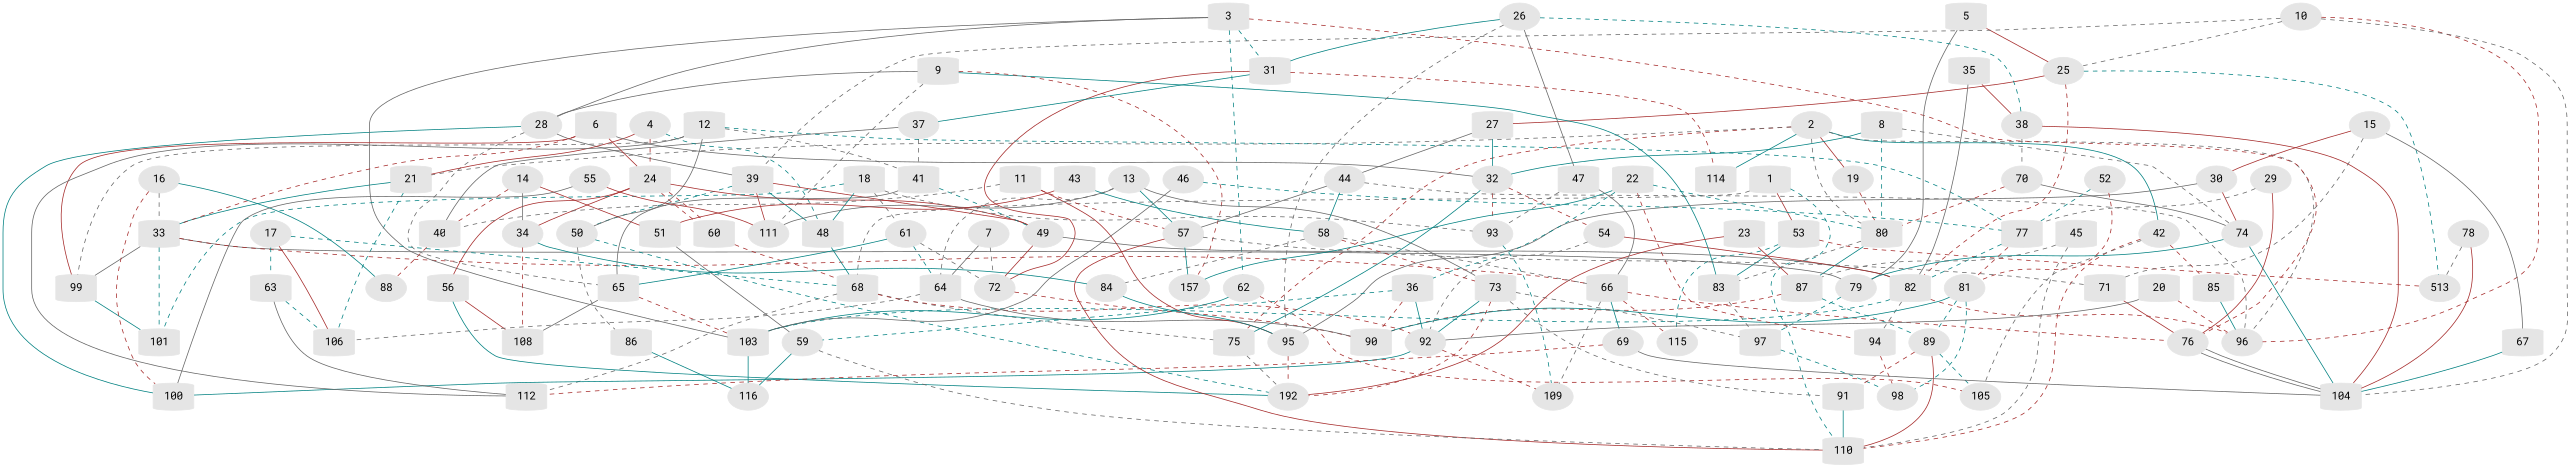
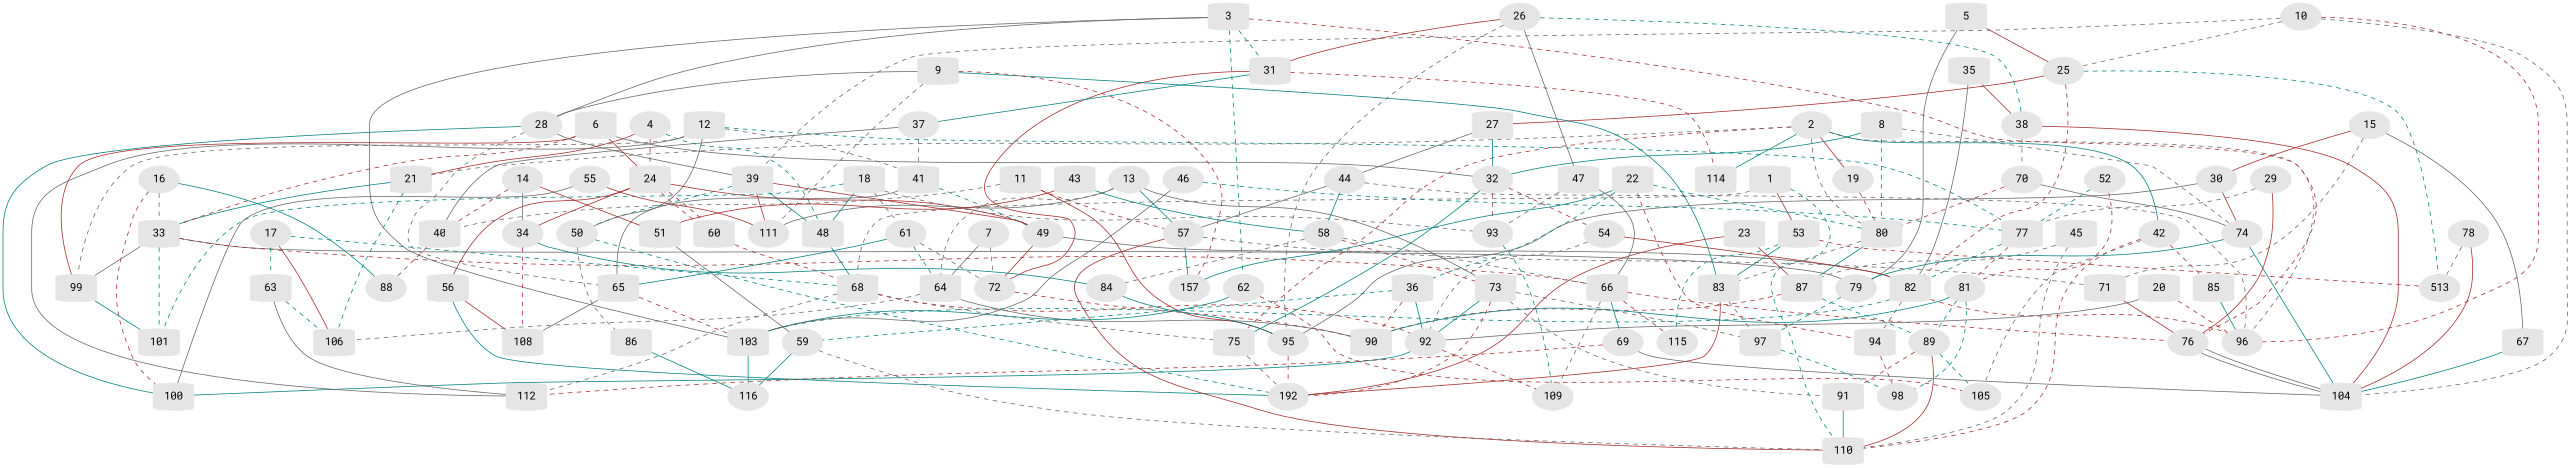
(1426, 30) -> (1426, 30)
none -> (1570, 375)
